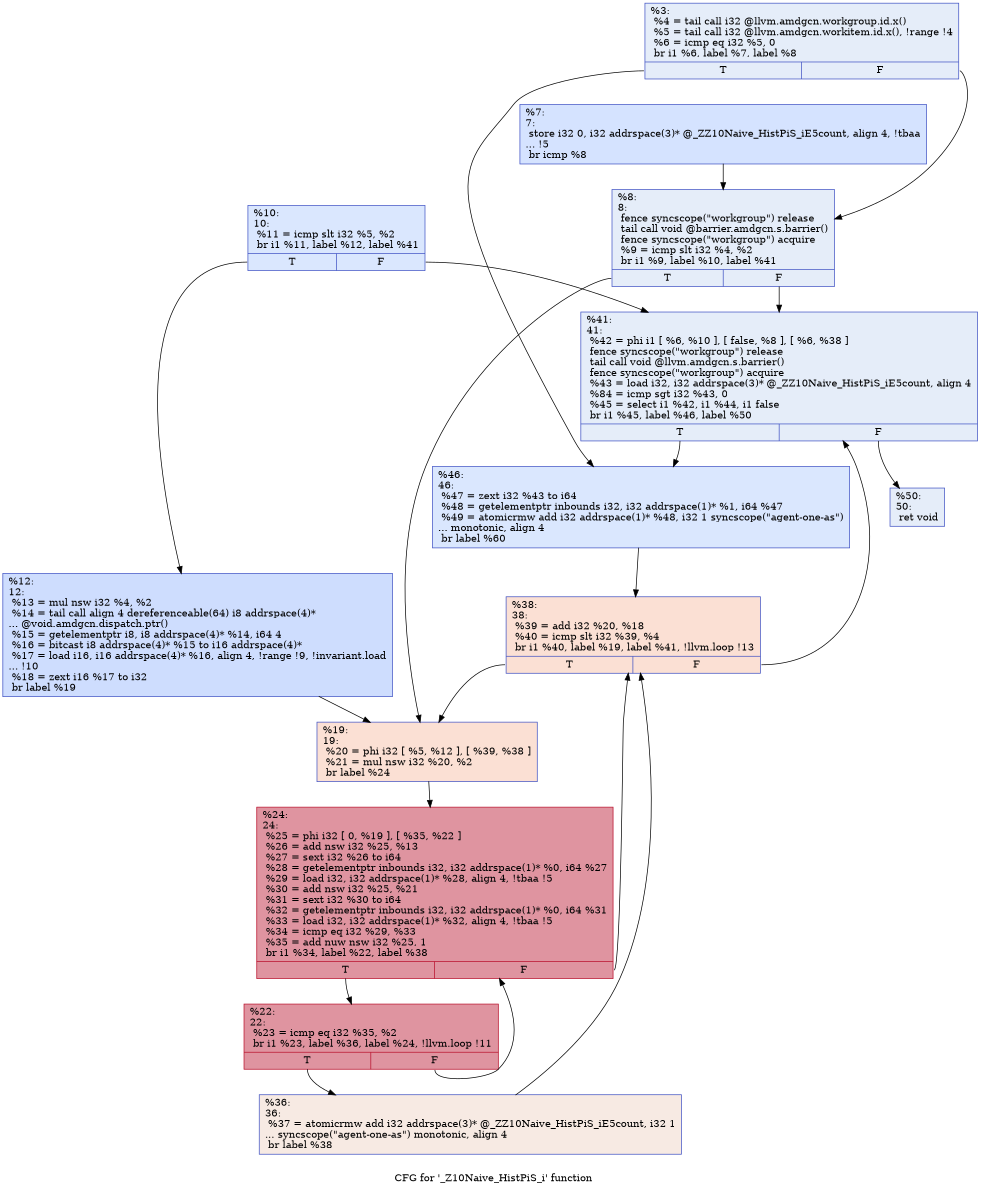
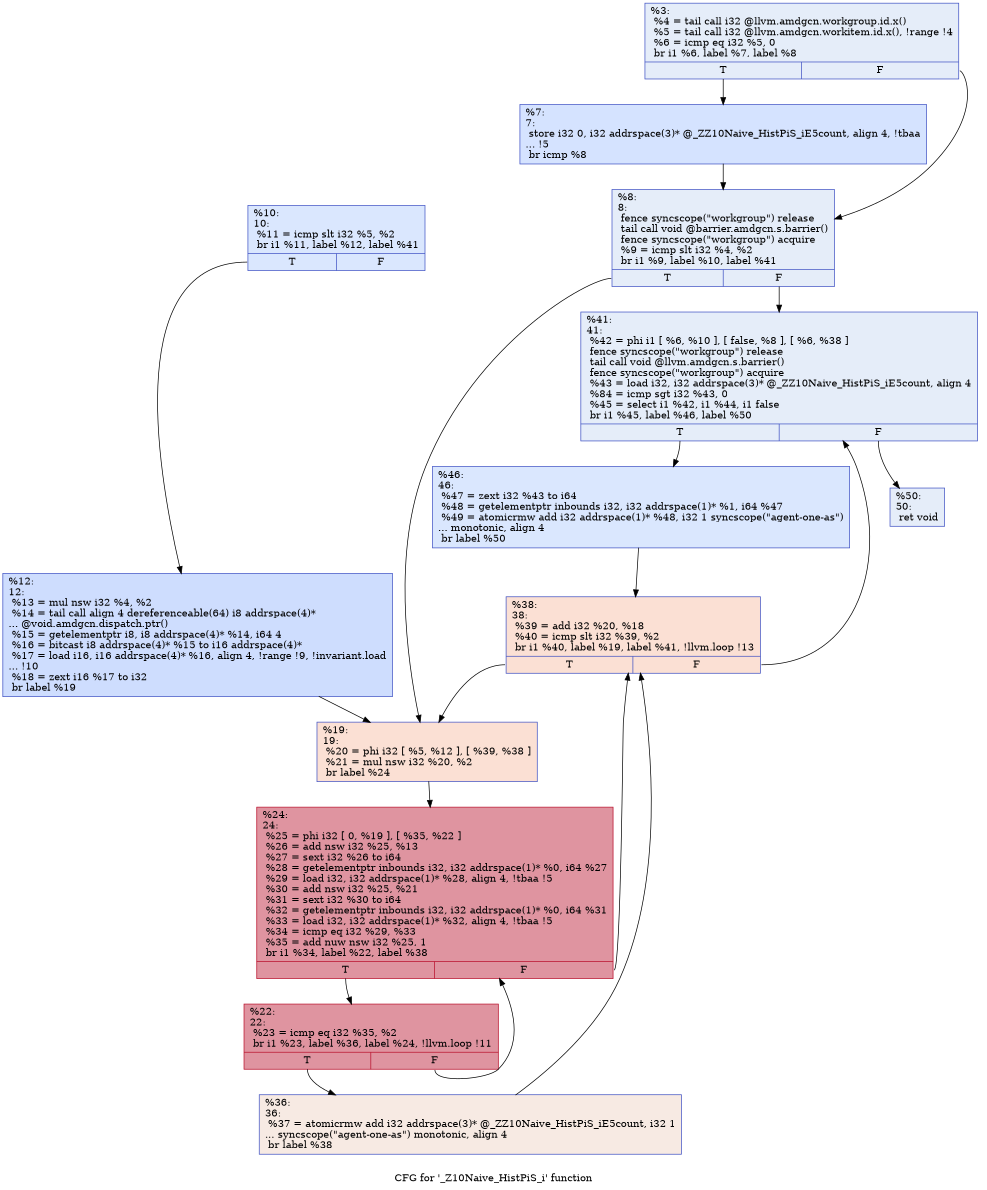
(473, 221) -> (723, 88)
(536, 276) -> none
(472, 539) -> (472, 539)
(586, 637) -> (586, 637)
